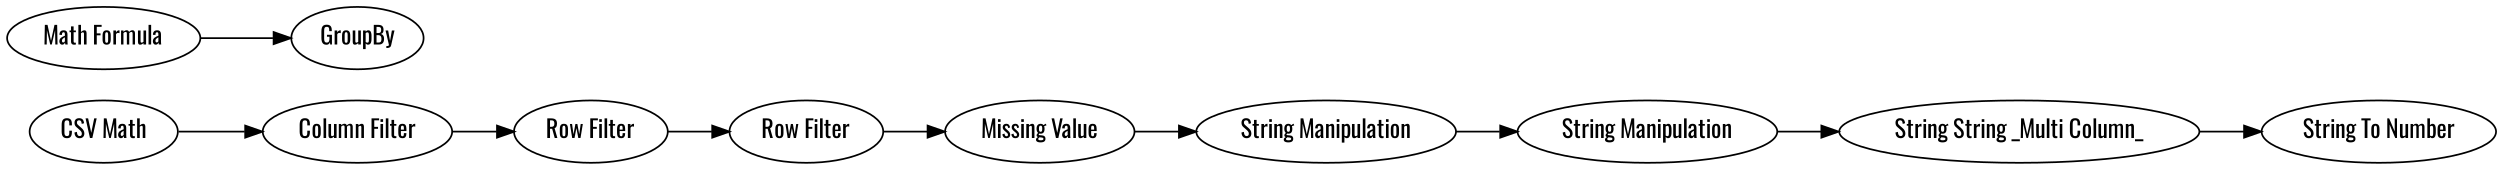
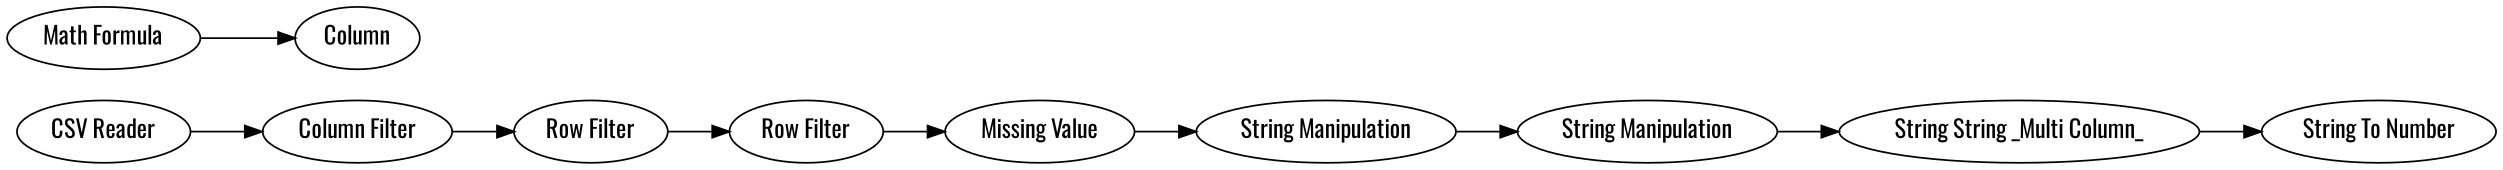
(357, 38) -> (357, 38)
(104, 132) -> (104, 132)
